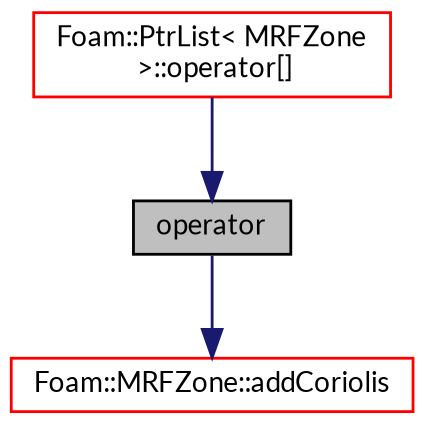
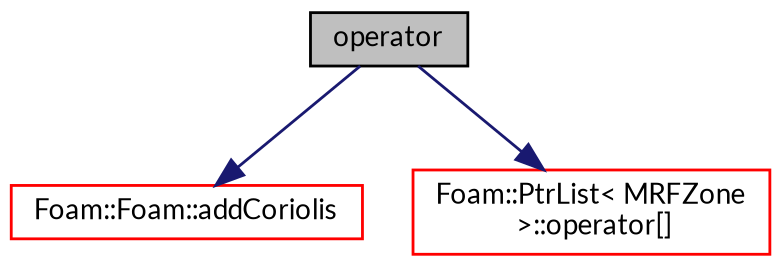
(212, 135) -> (470, 109)
(212, 385) -> (187, 212)
